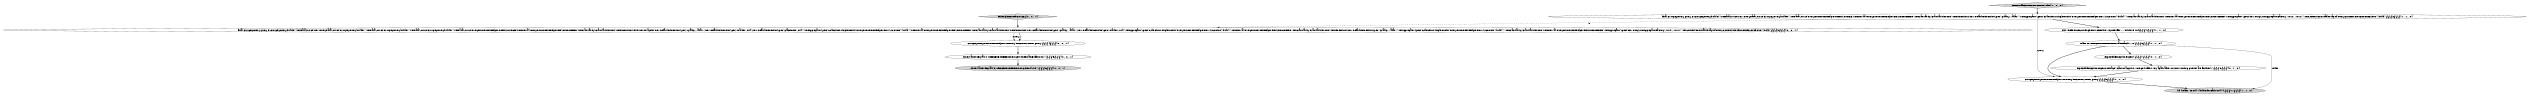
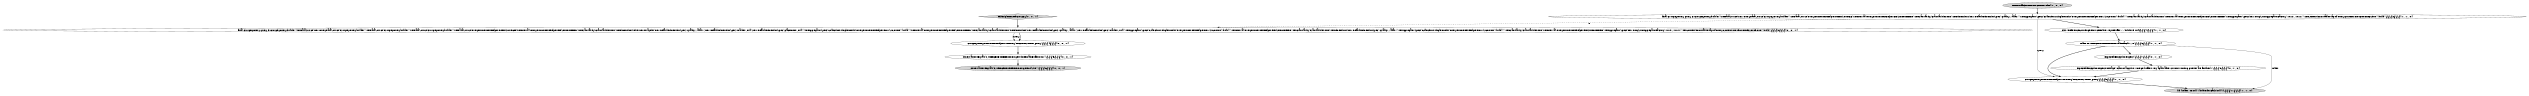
(2037, 5) -> (2037, 5)
